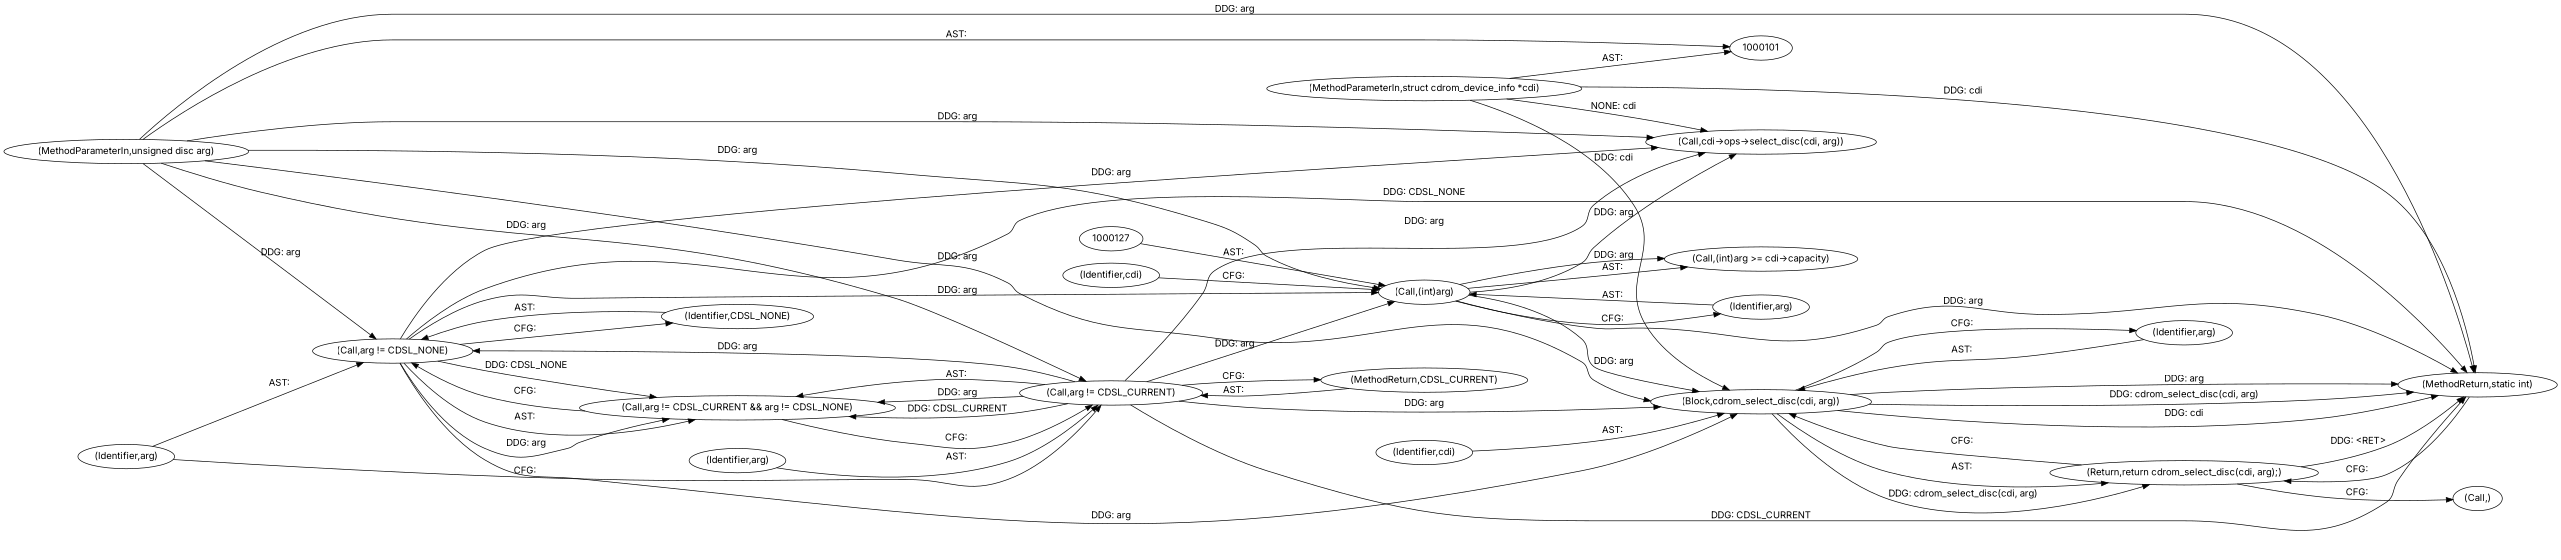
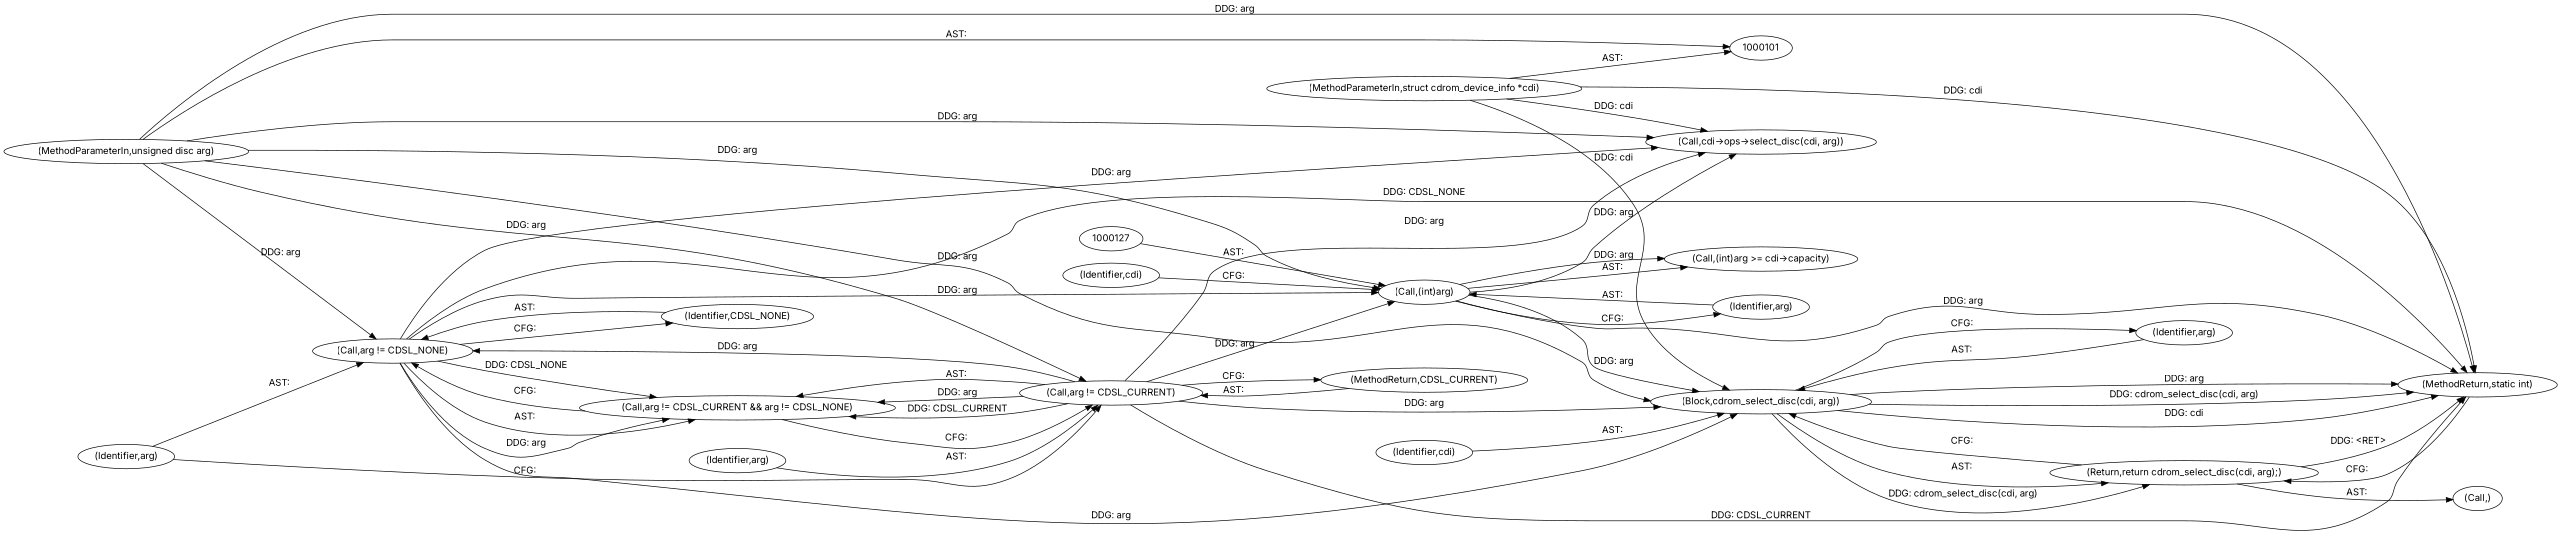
(1614, 107) -> (1614, 107)
(2358, 493) -> (2358, 493)
